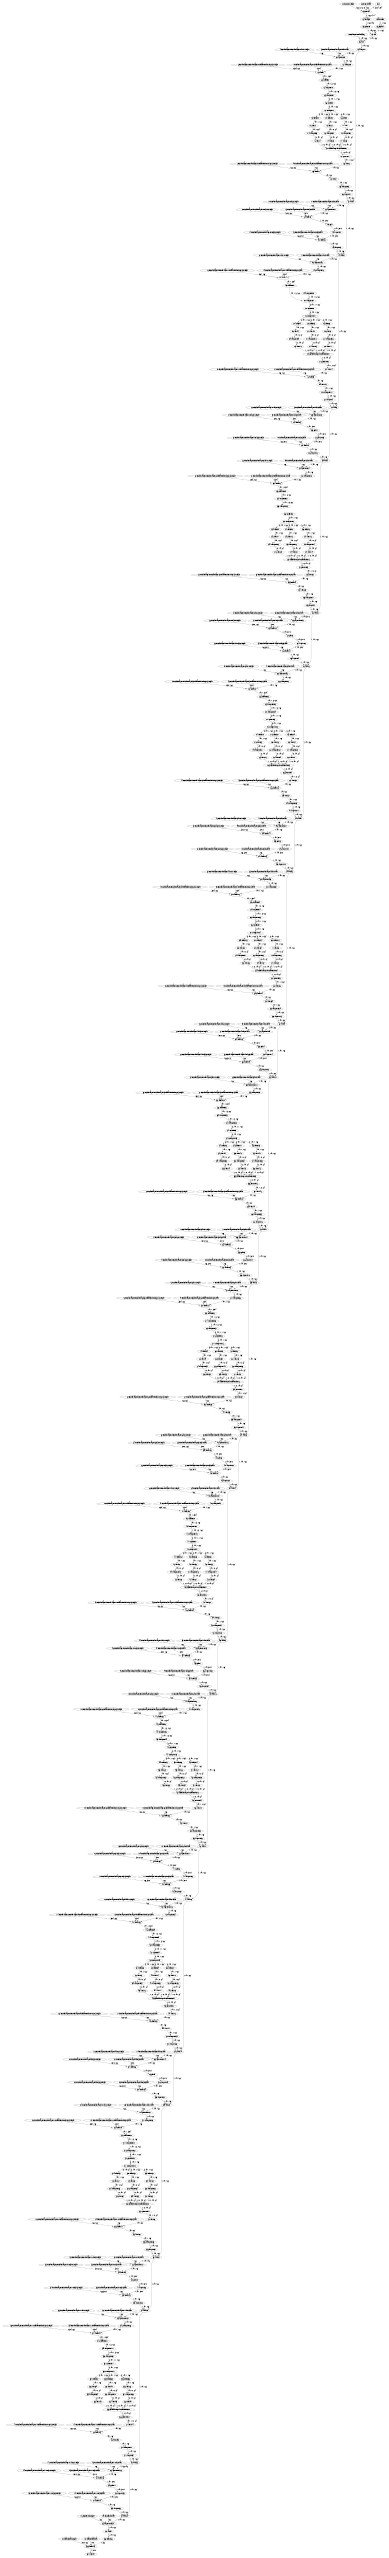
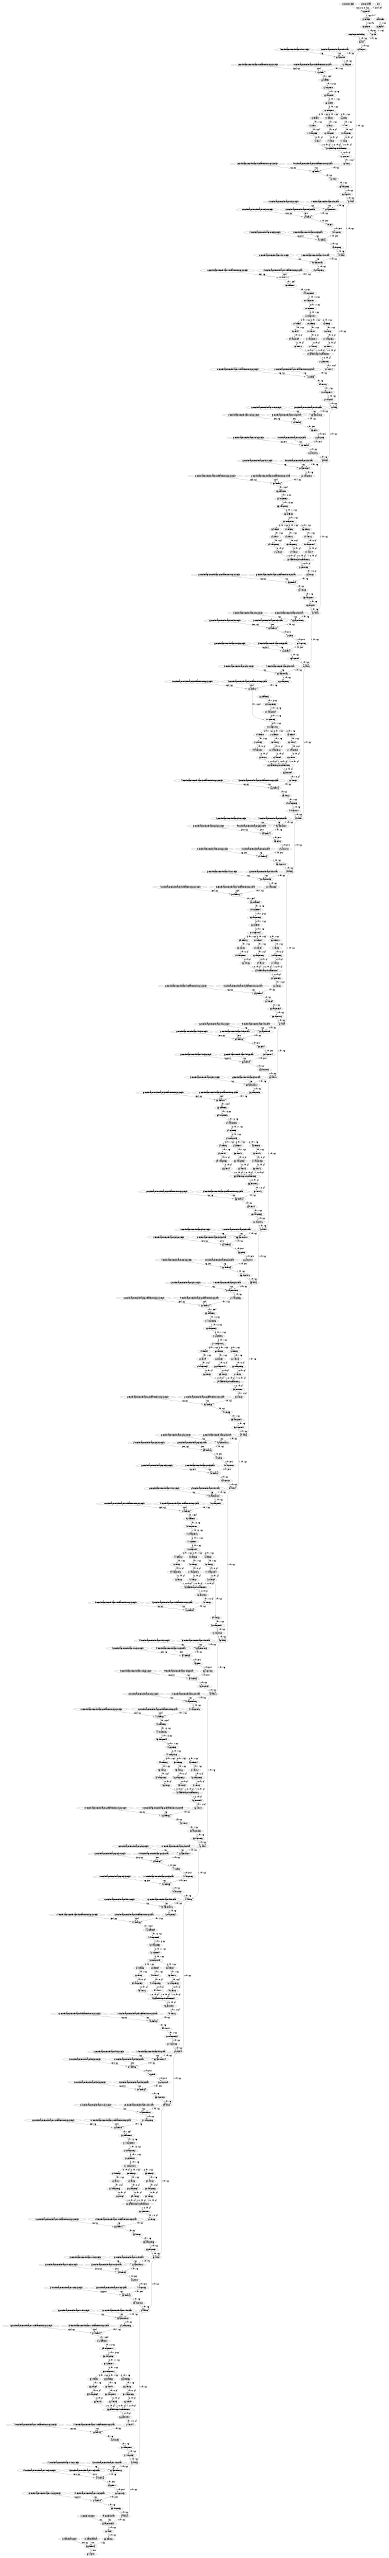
(292, 296) -> (299, 289)
none -> (285, 510)
(306, 617) -> (306, 617)
(258, 693) -> (252, 709)
(202, 1614) -> (216, 1598)
(155, 1964) -> none
(124, 2467) -> (124, 2467)
